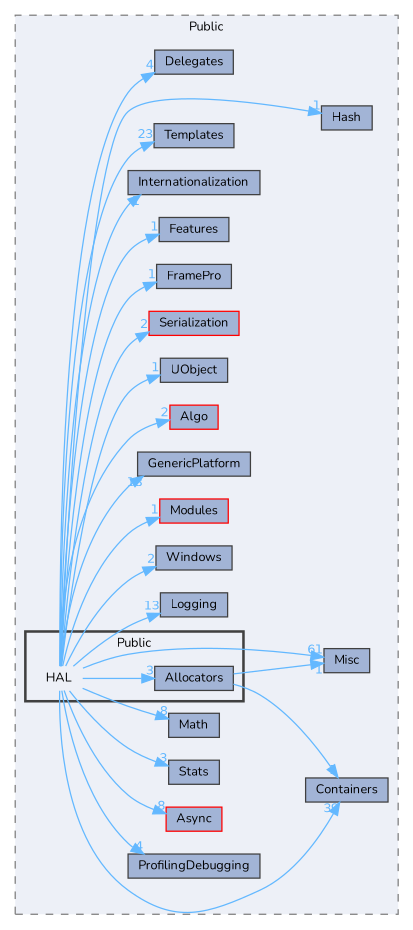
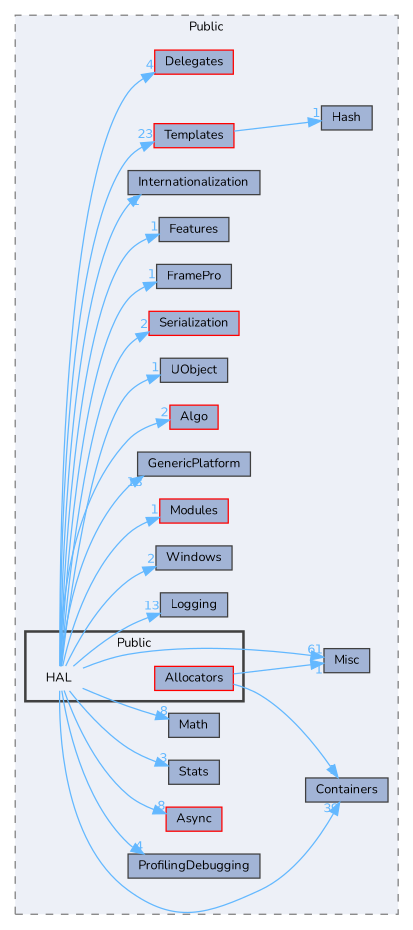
(194, 62) -> (194, 62)
(194, 136) -> (194, 136)
(104, 184) -> (271, 127)
(112, 678) -> none
(194, 678) -> (194, 678)
